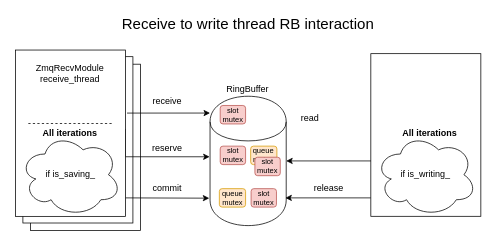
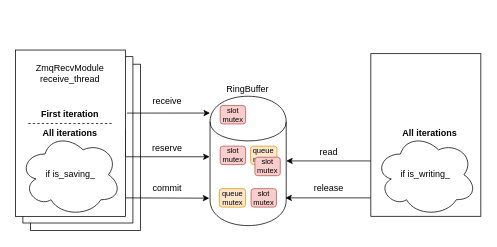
(248, 23) -> none
none -> (70, 115)
(309, 118) -> (328, 152)
